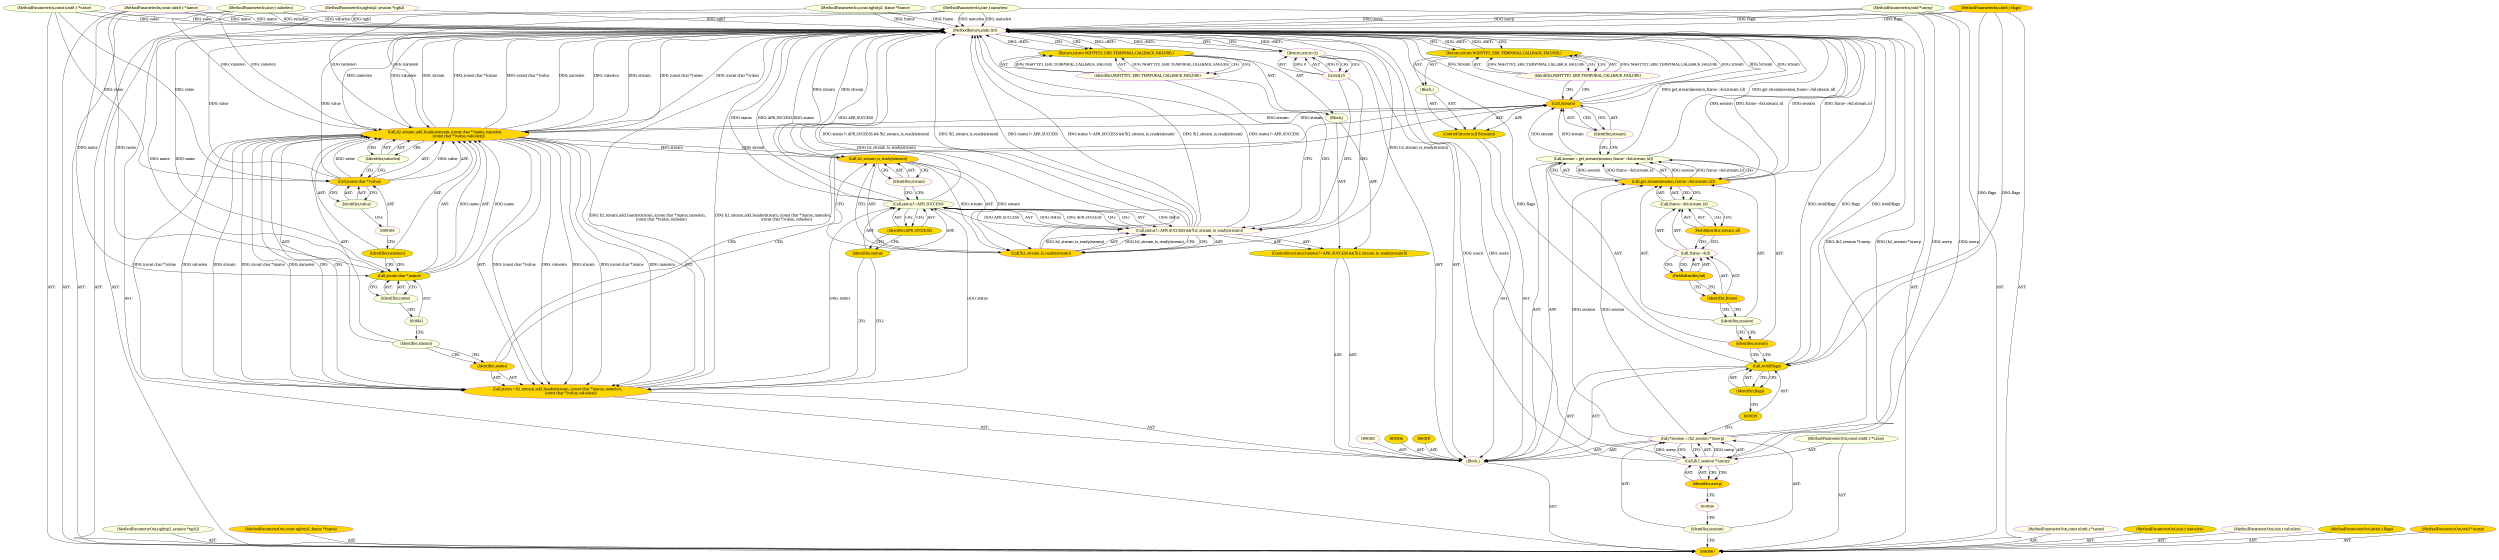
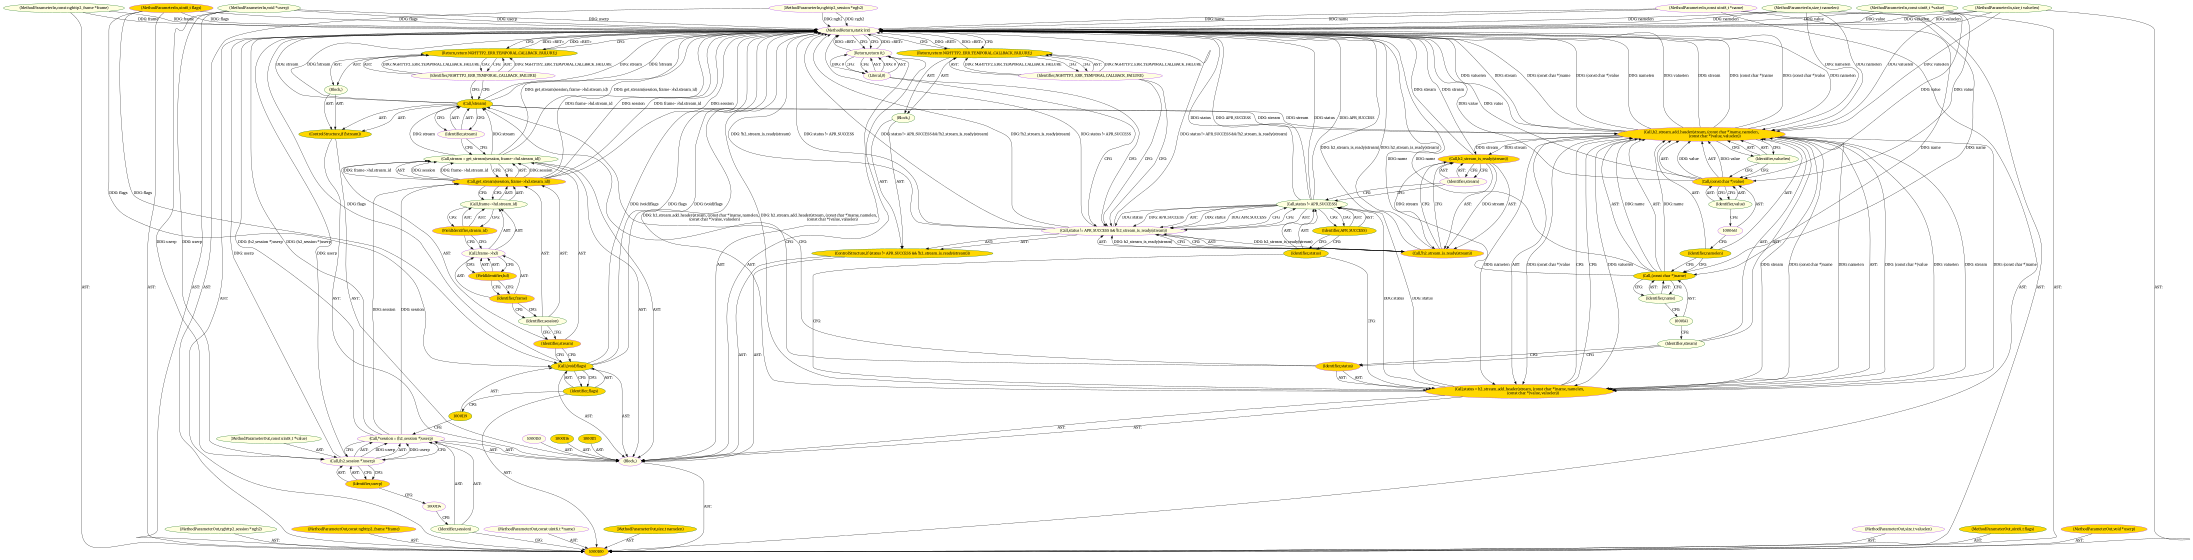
(1564, 104) -> (475, 104)
(1824, 537) -> (496, 468)
